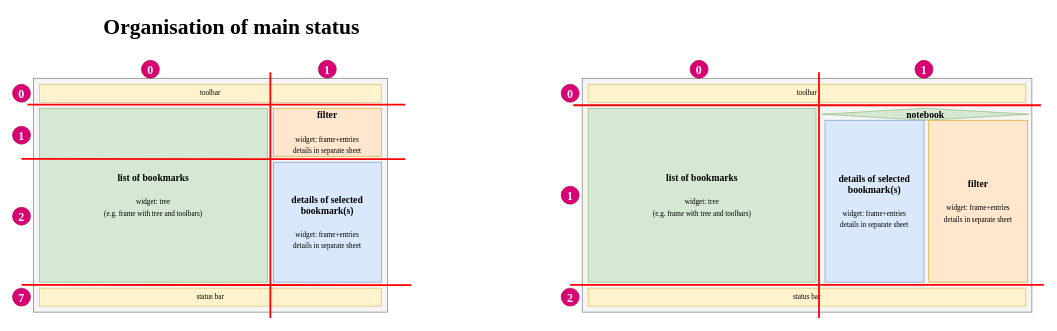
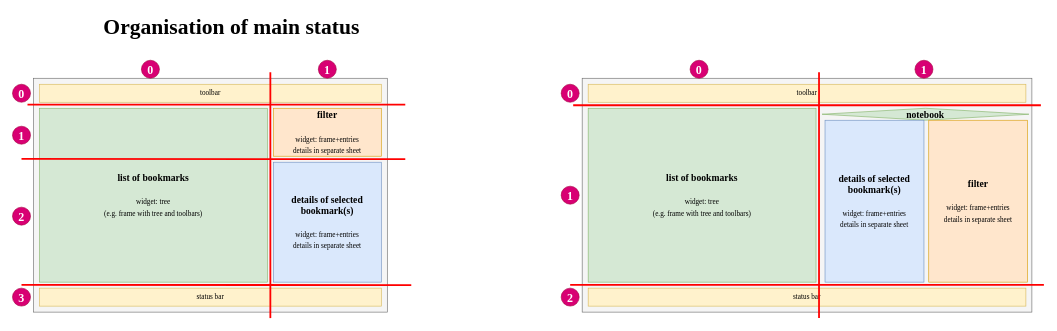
(21, 297) -> (21, 297)
